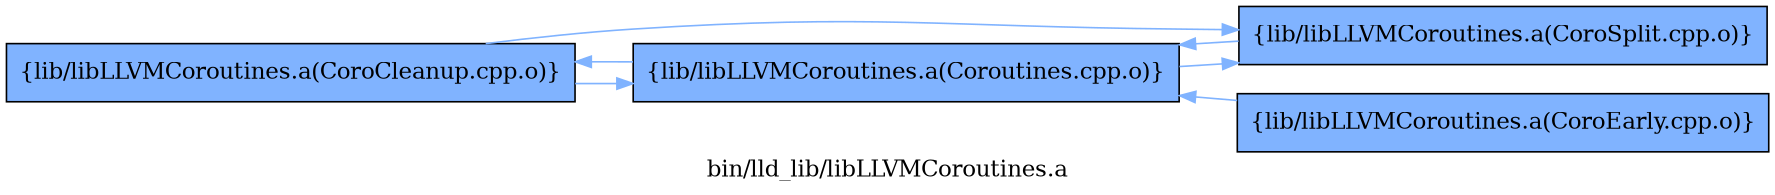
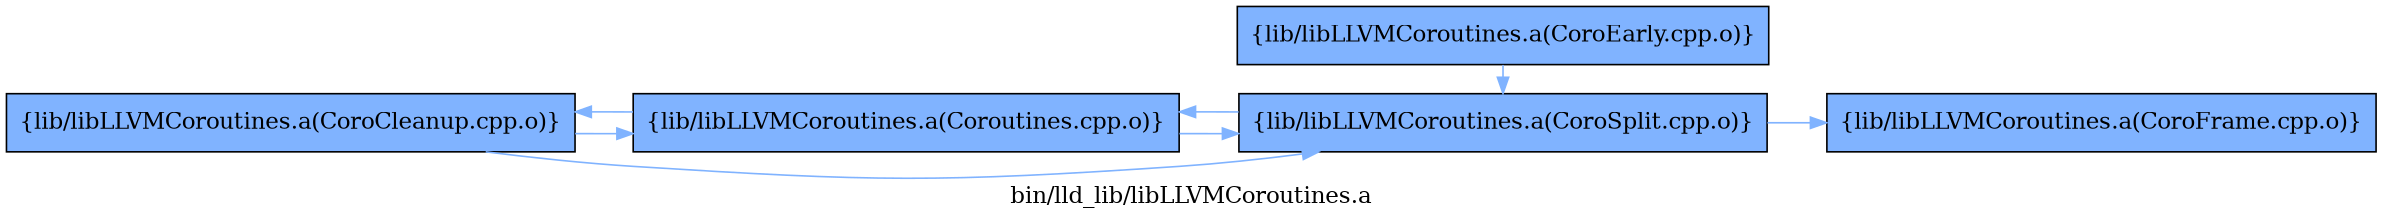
(1216, 99) -> (1503, 71)
none -> (2101, 123)
